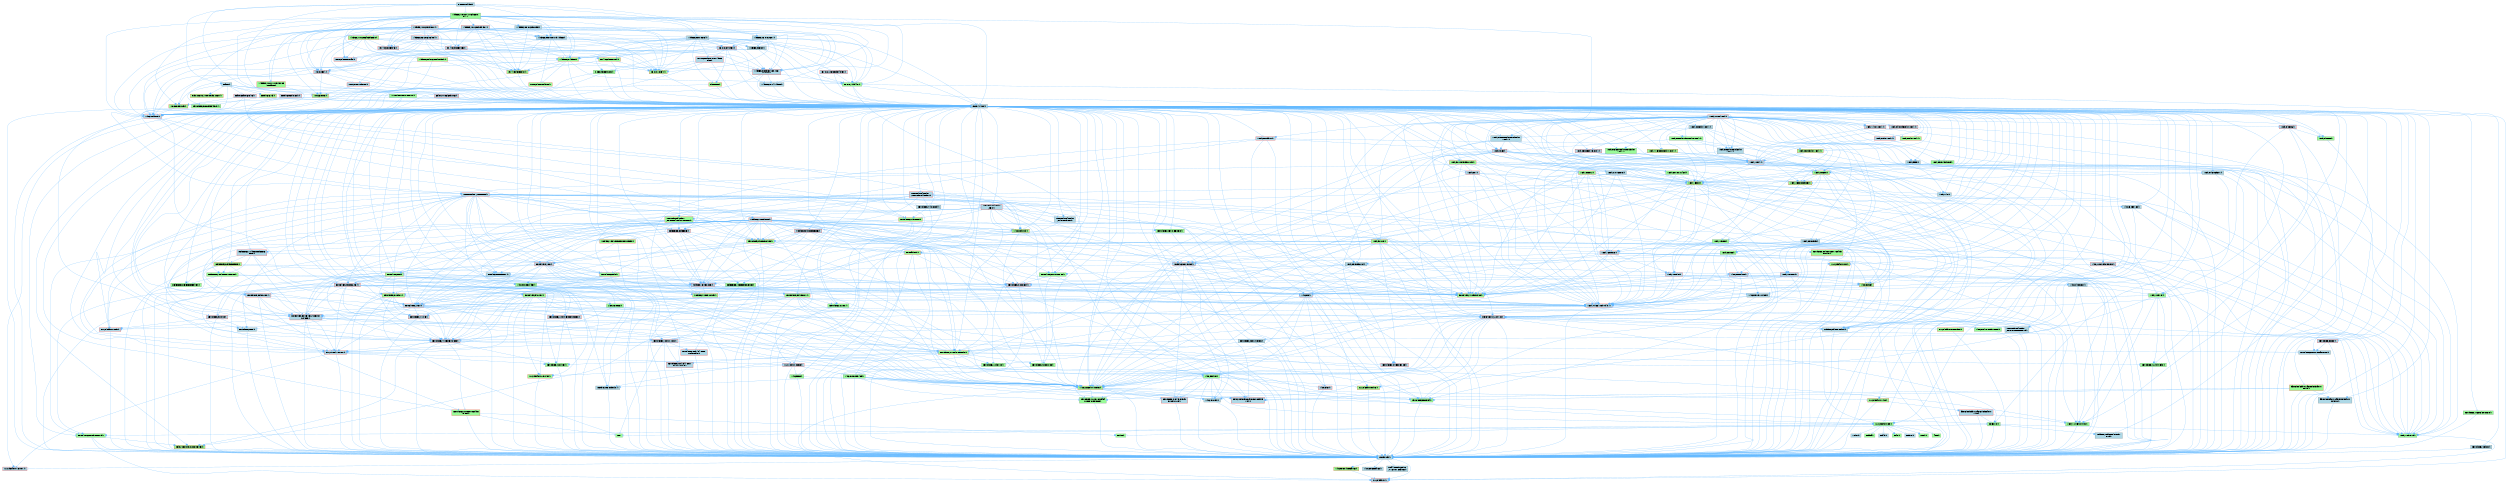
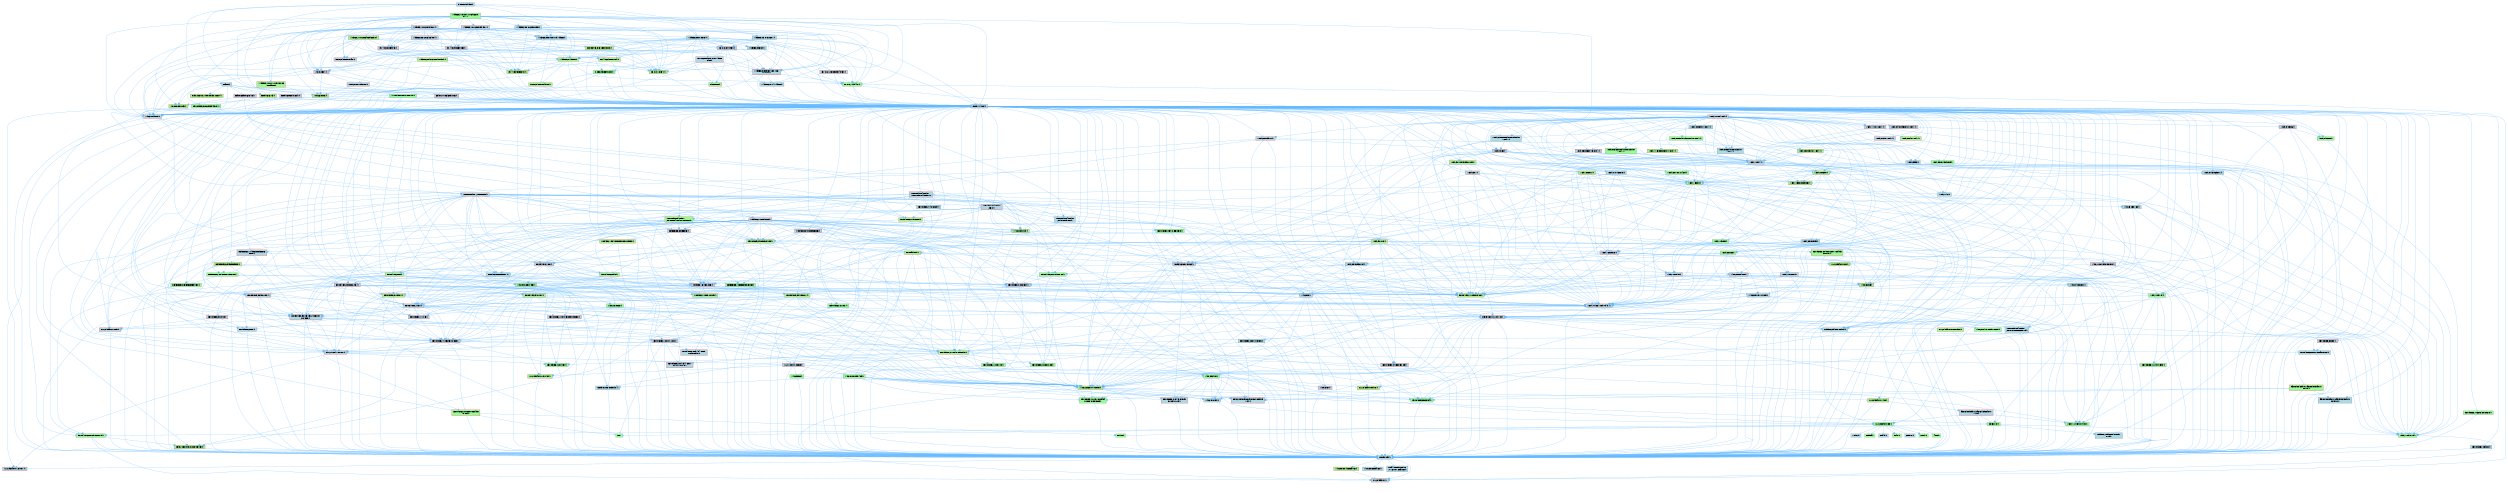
none -> (599, 48)
